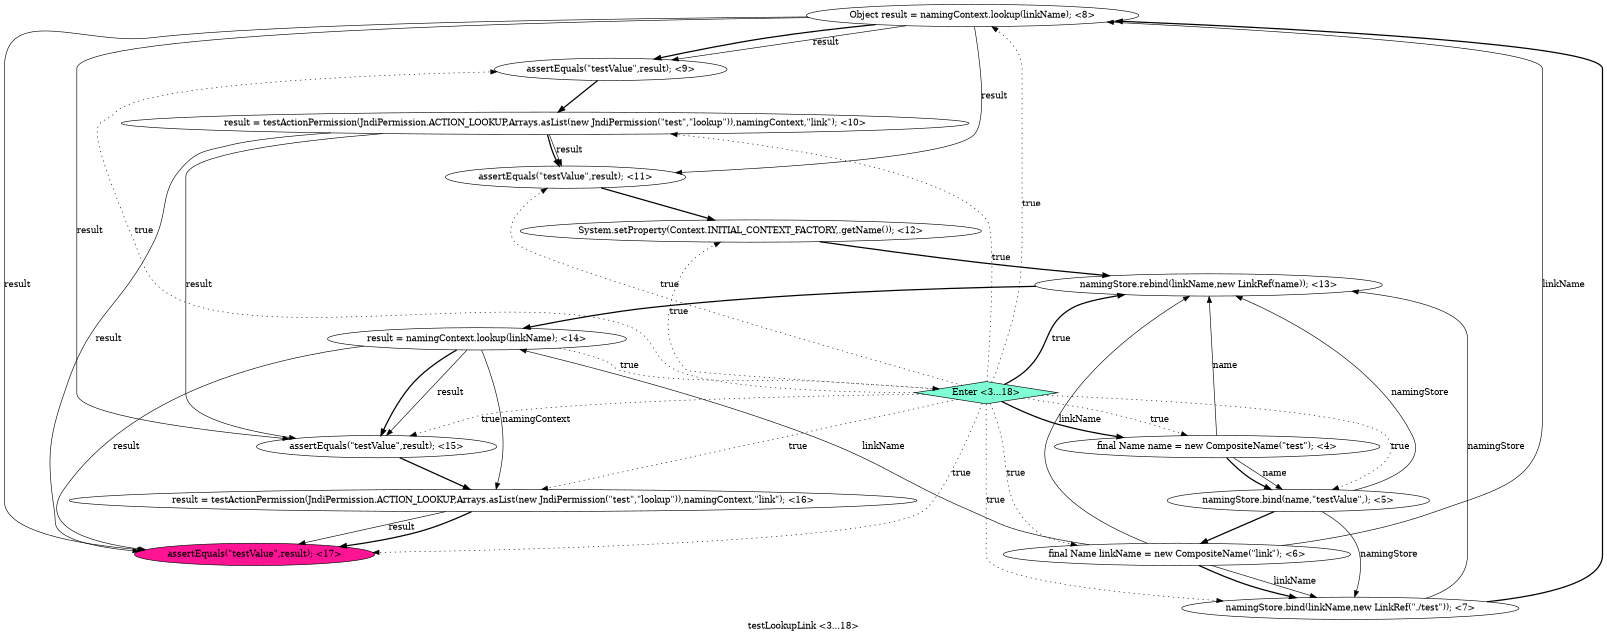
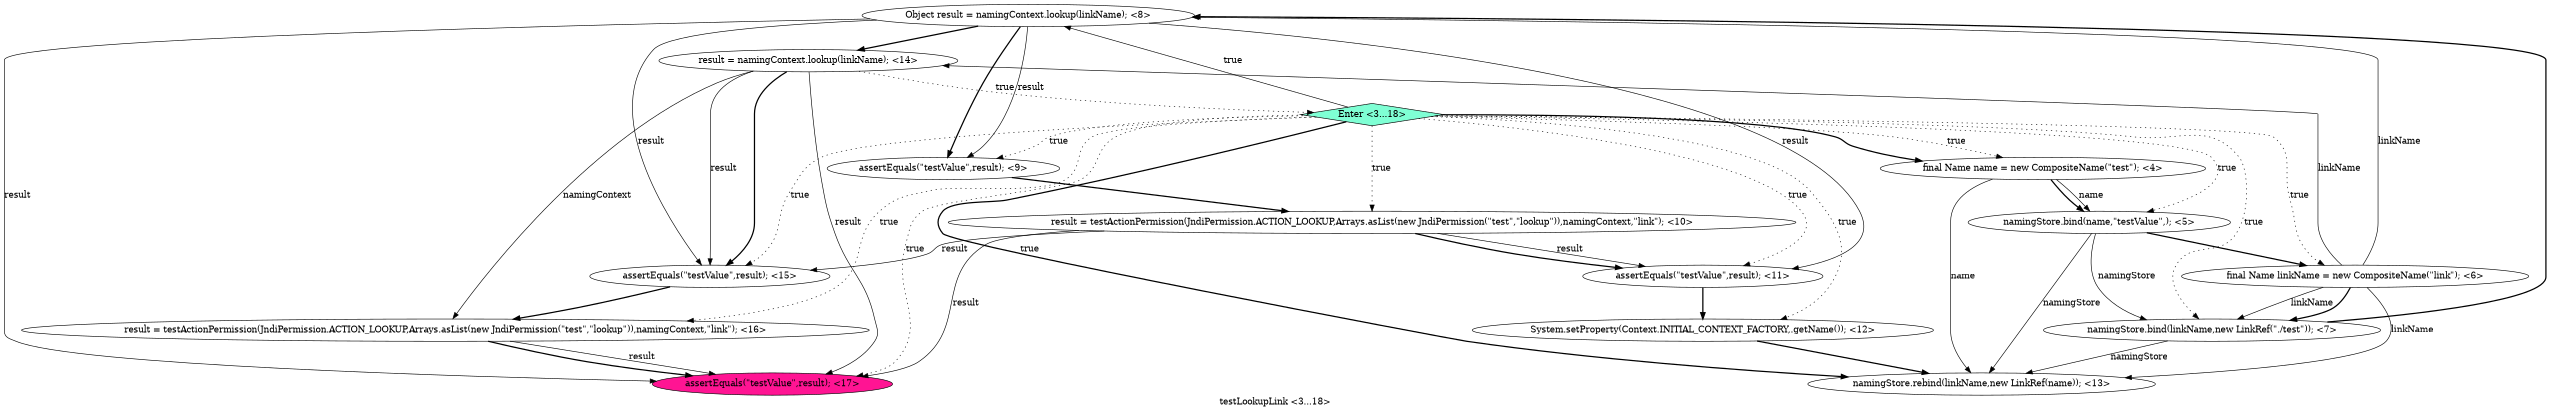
(1022, 204) -> (1209, 68)
(782, 296) -> (921, 38)
